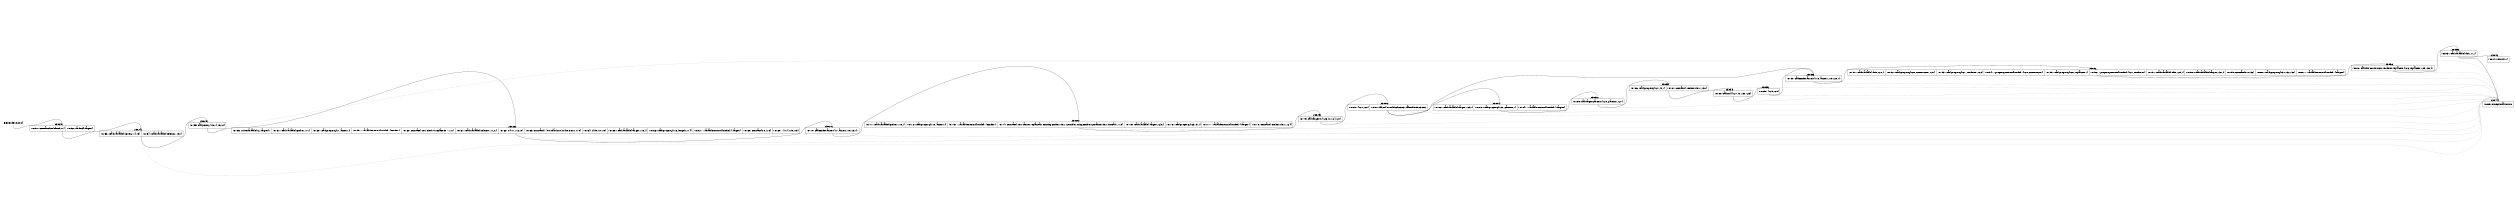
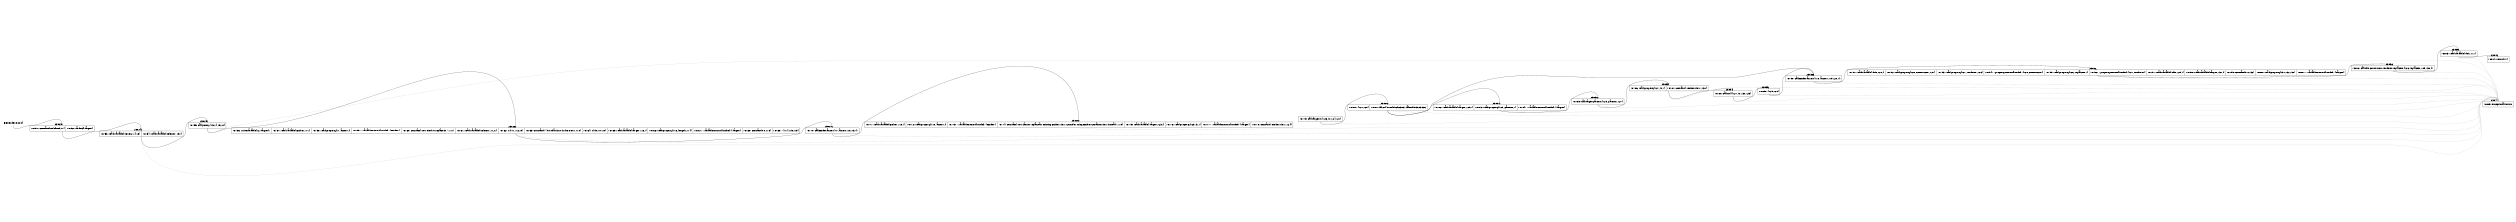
(2486, 69) -> (2486, 69)
(1205, 131) -> none
